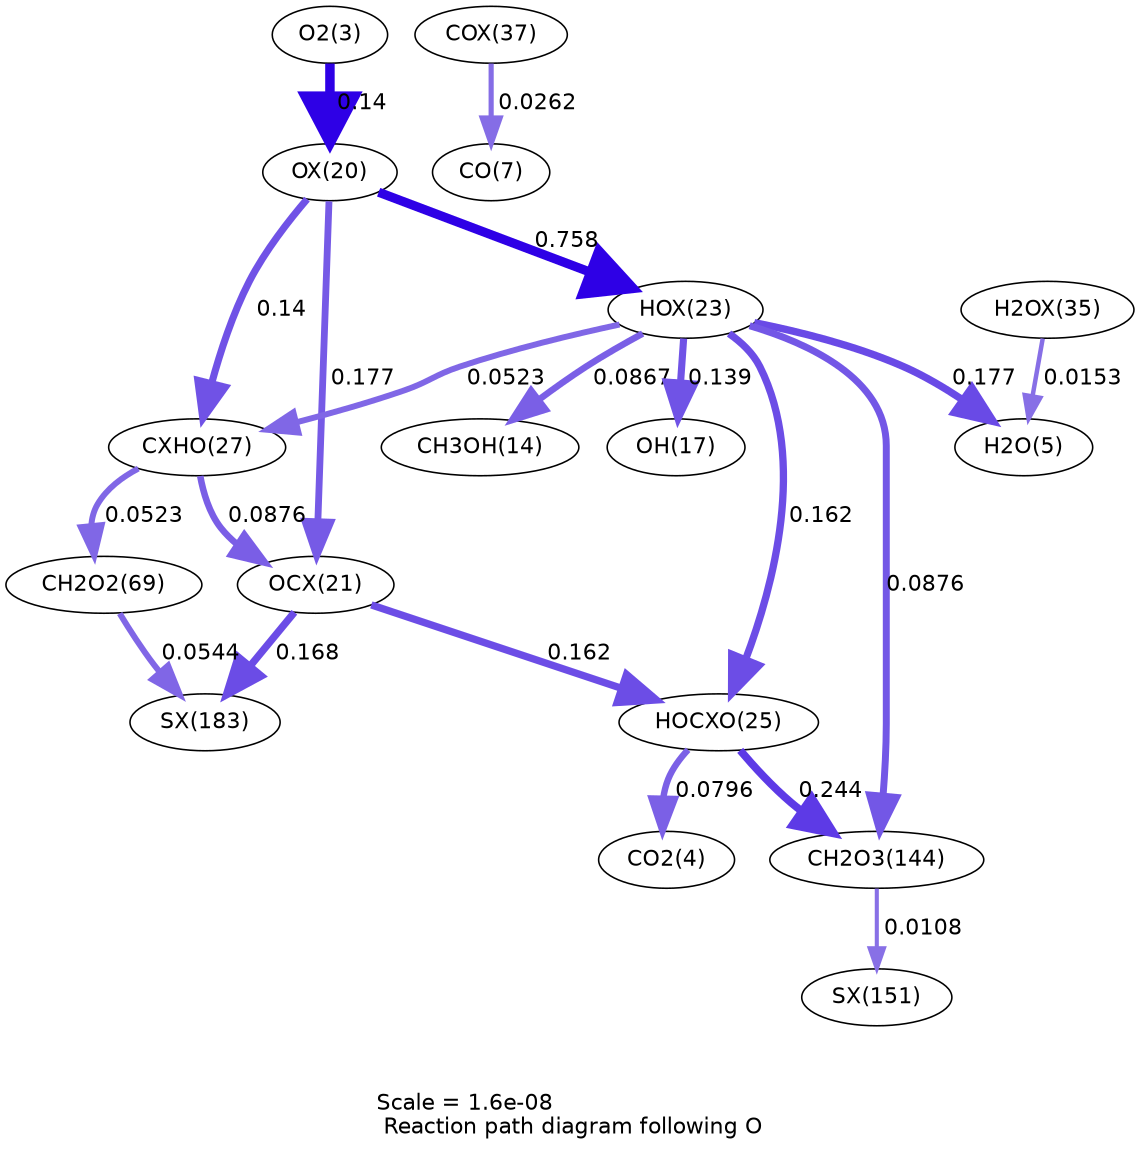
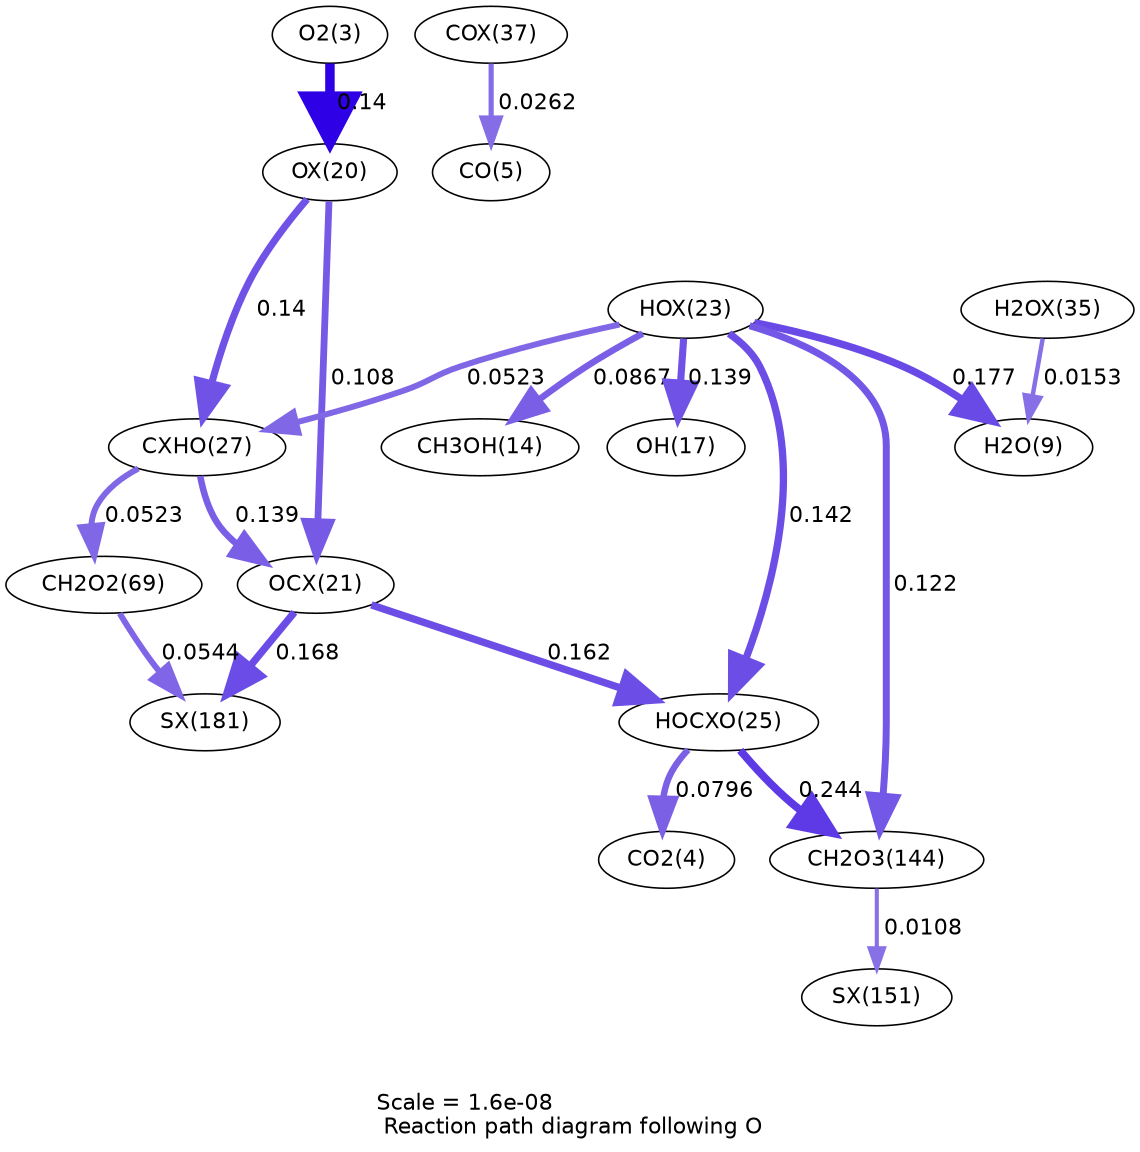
(491, 172) -> (491, 172)
(484, 232) -> none
(360, 379) -> (360, 379)
(1024, 447) -> (1024, 447)
(264, 516) -> (264, 516)
(818, 516) -> (818, 516)
(923, 585) -> (923, 585)
(205, 722) -> (205, 722)
